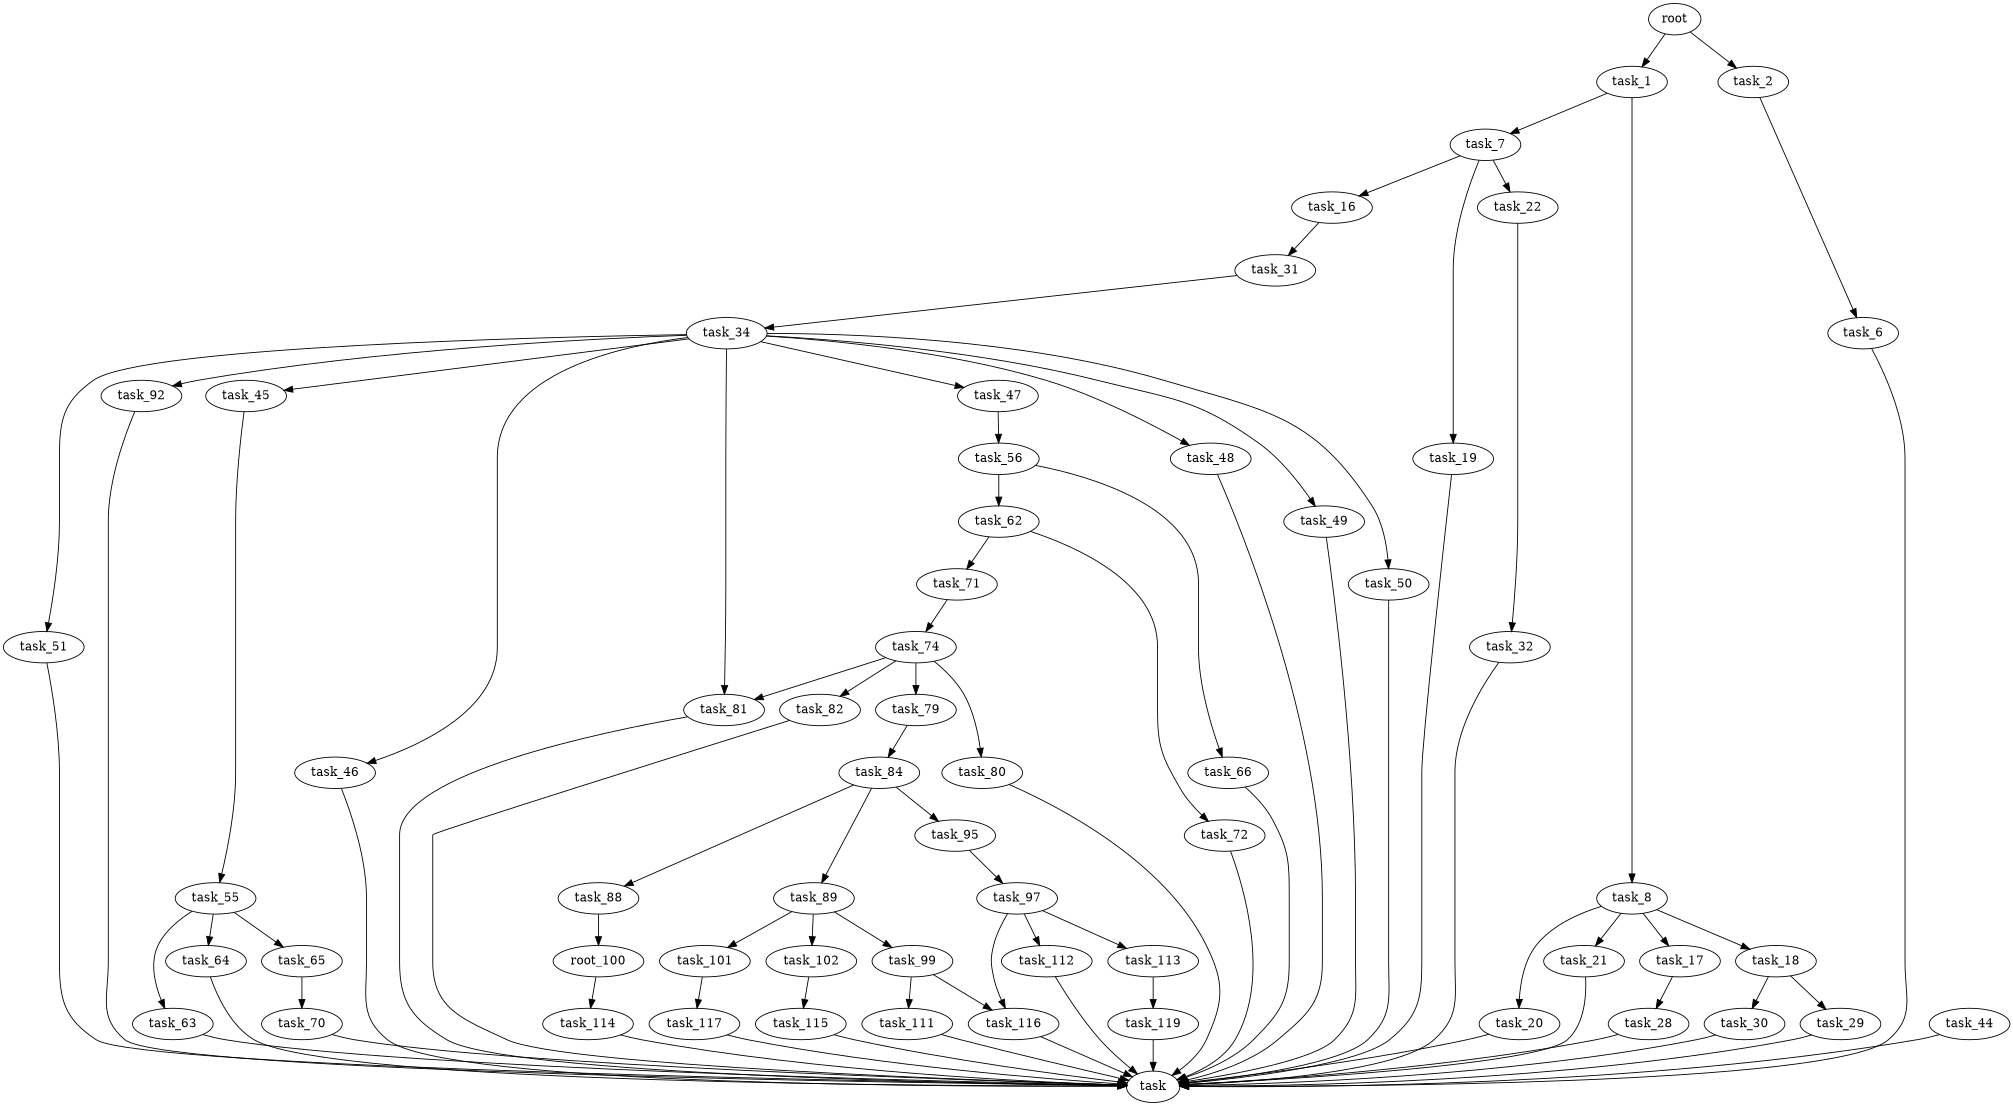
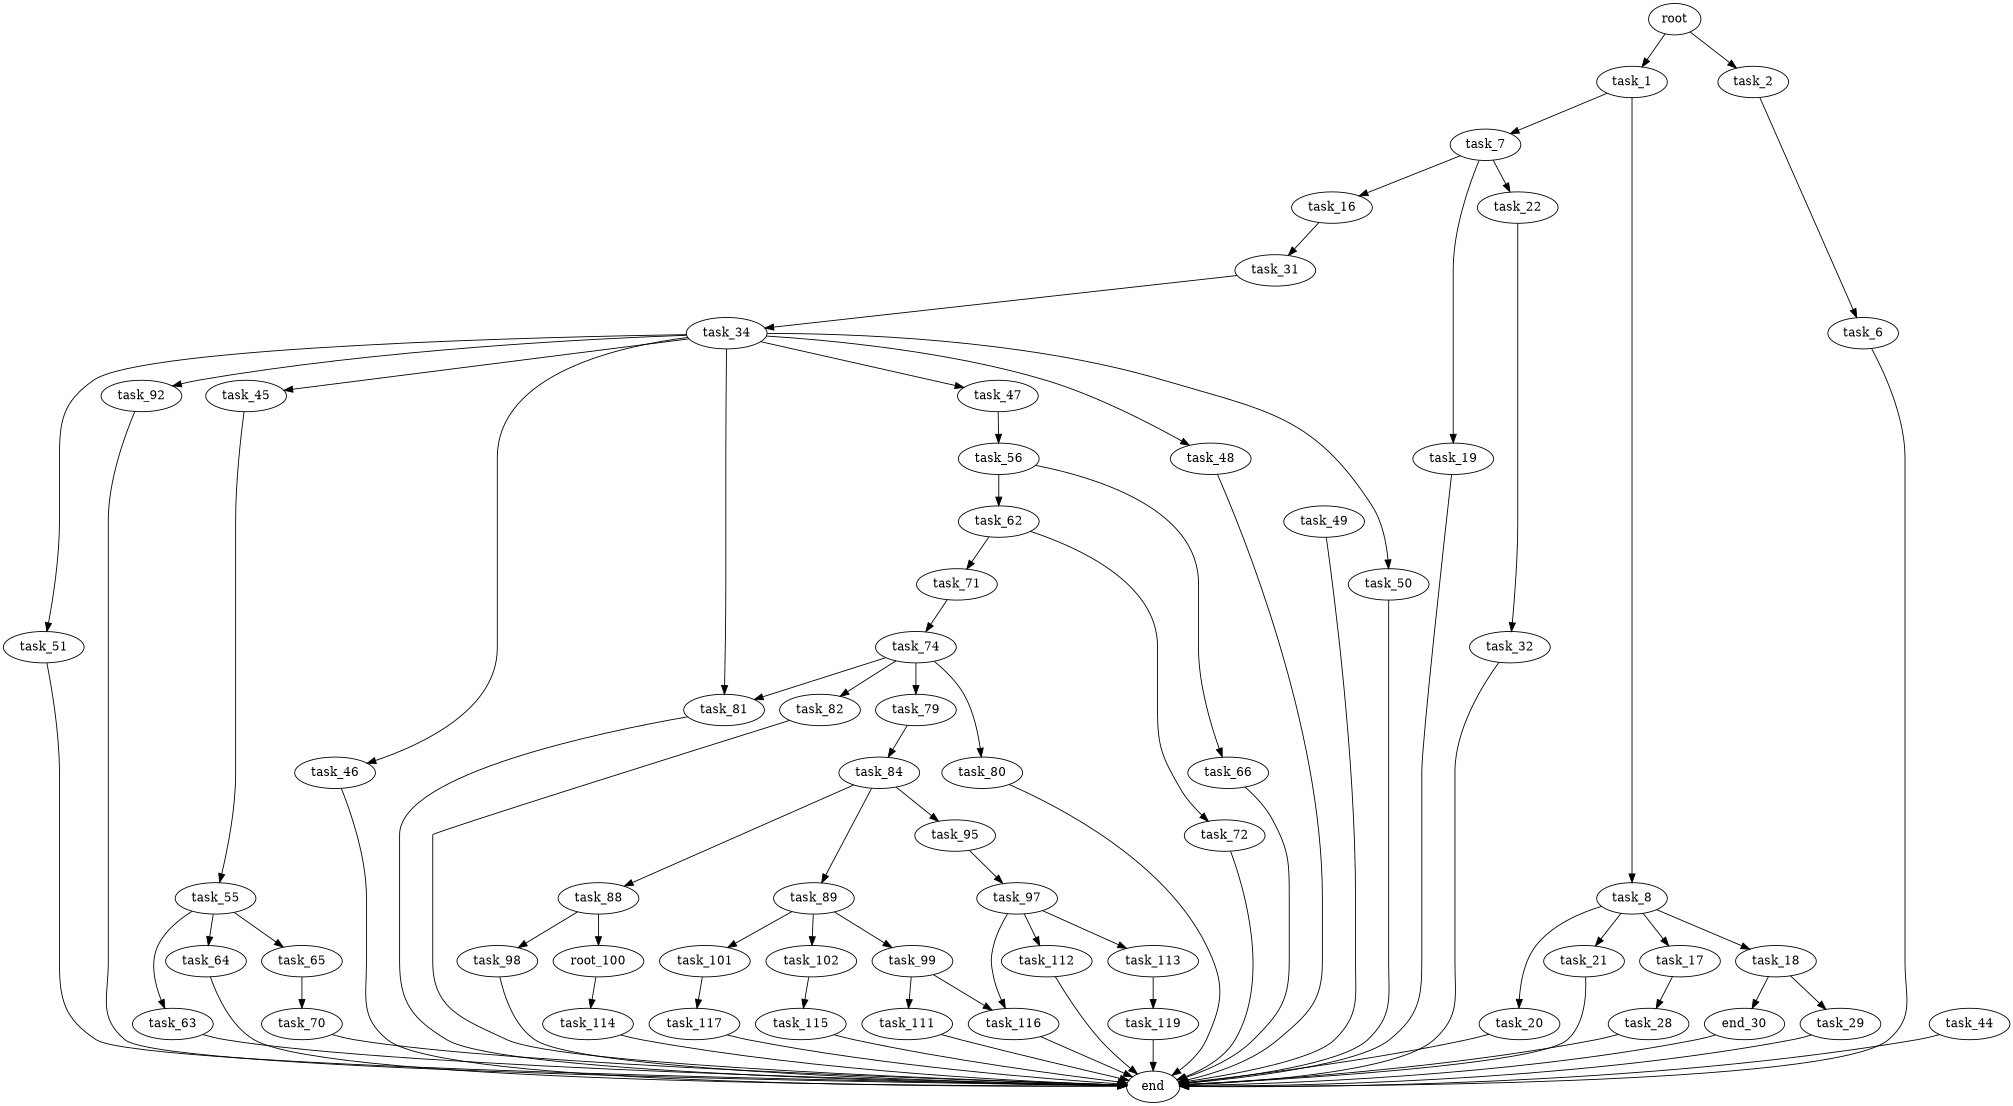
(1057, 371) -> none
none -> (497, 961)
(1745, 1024) -> (1745, 1024)
(1153, 1087) -> (1153, 1087)
